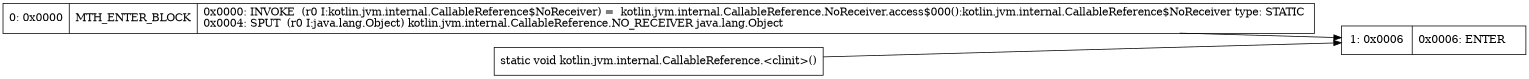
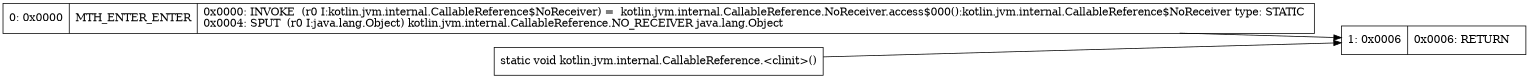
(133, 18) -> (133, 18)
(1467, 40) -> (1467, 40)
